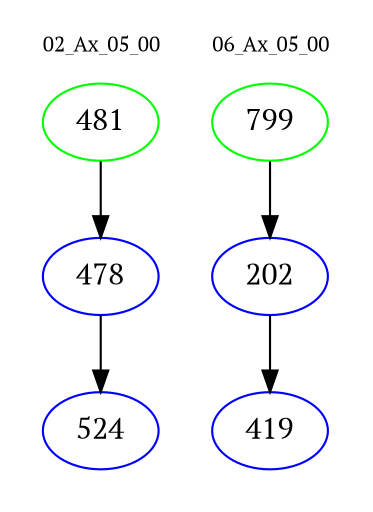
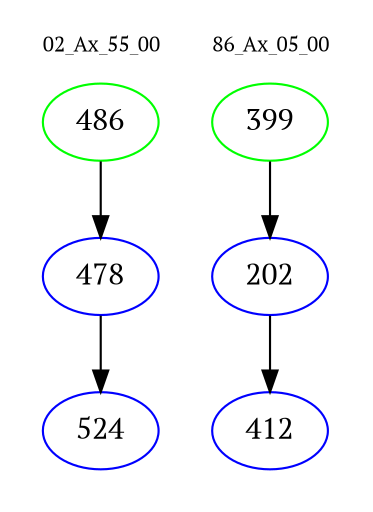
(102, 46) -> (102, 46)
(271, 46) -> (271, 46)
(101, 122) -> (101, 122)
(270, 122) -> (270, 122)
(270, 431) -> (270, 431)
